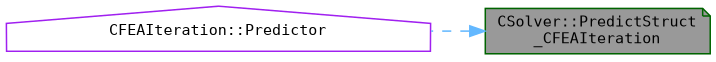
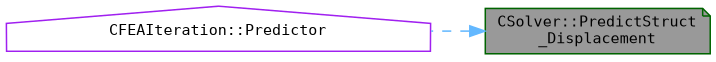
(598, 31) -> (598, 31)
